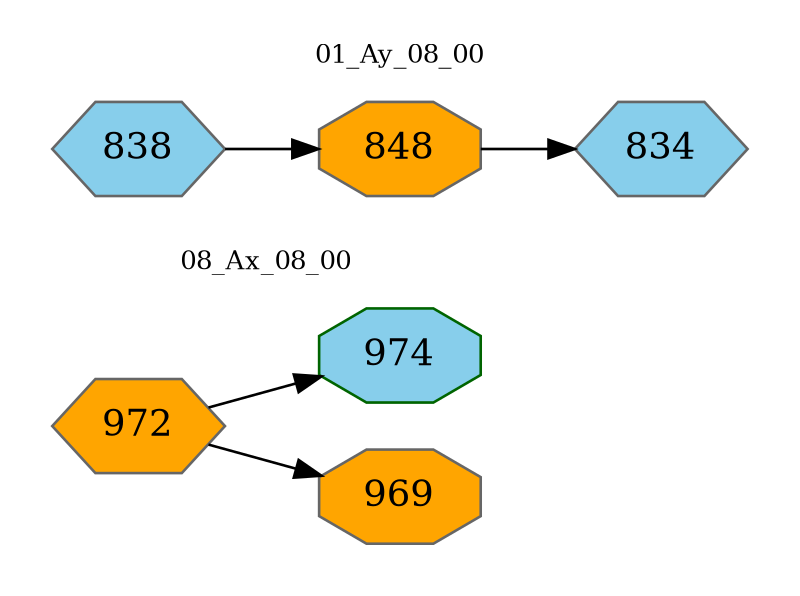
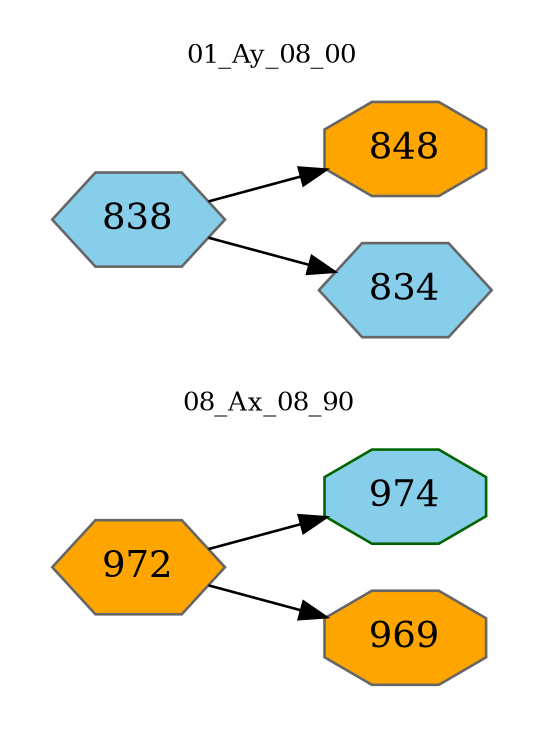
(515, 149) -> (259, 251)
(267, 263) -> (269, 404)
